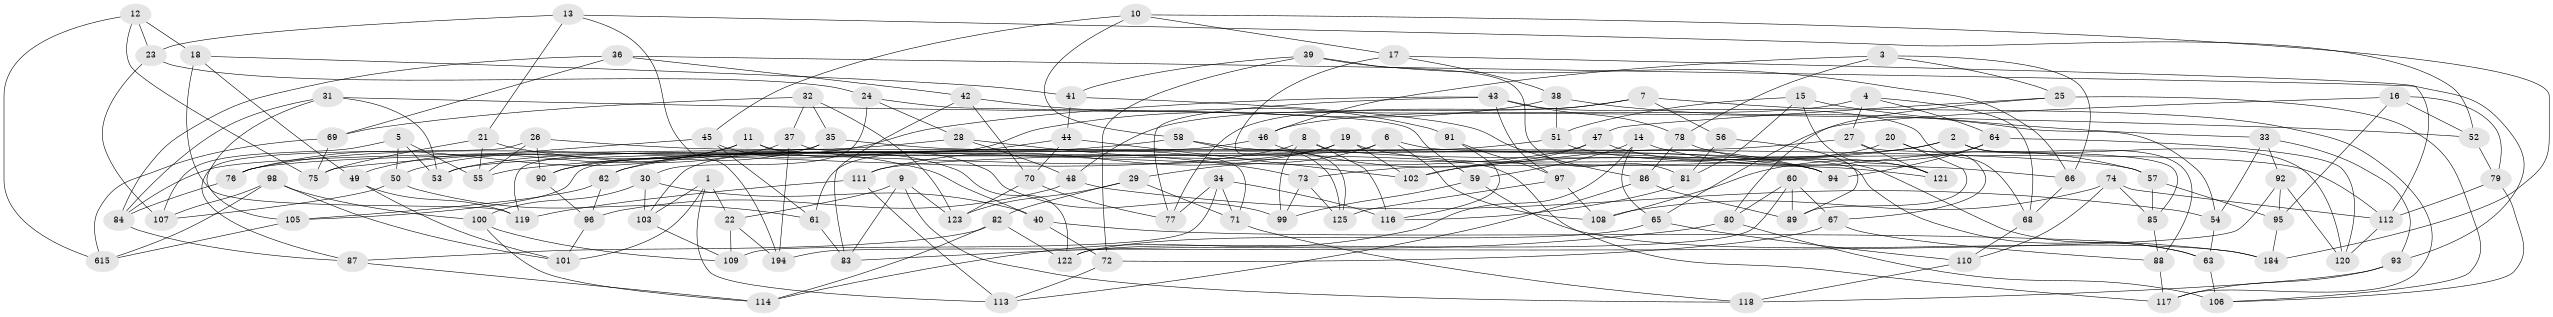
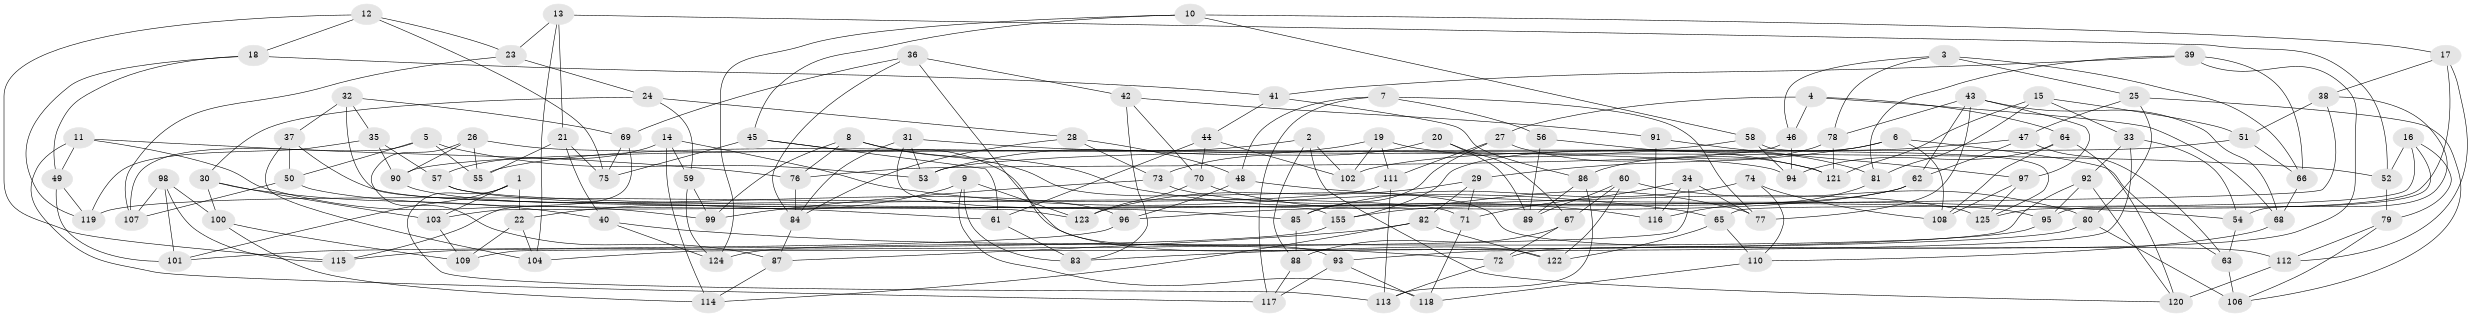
(2246, 203) -> none
(293, 220) -> (1338, 220)
(102, 262) -> (339, 262)
(779, 262) -> (535, 262)
(2271, 262) -> (716, 262)
